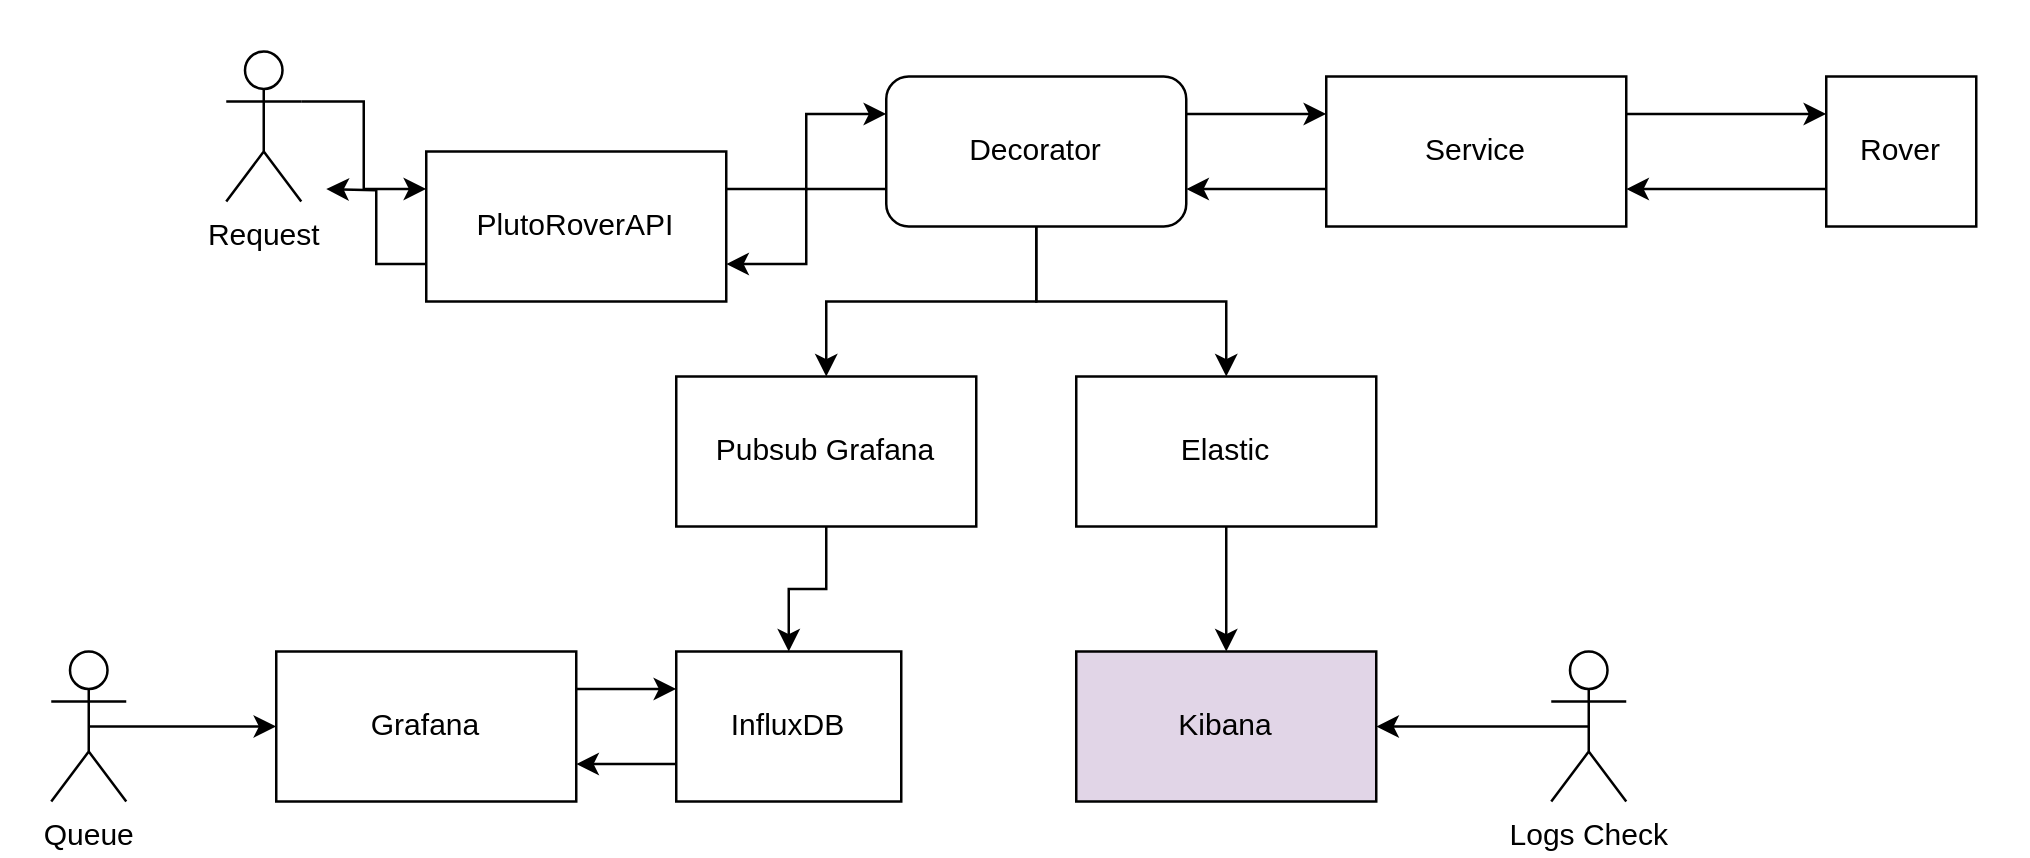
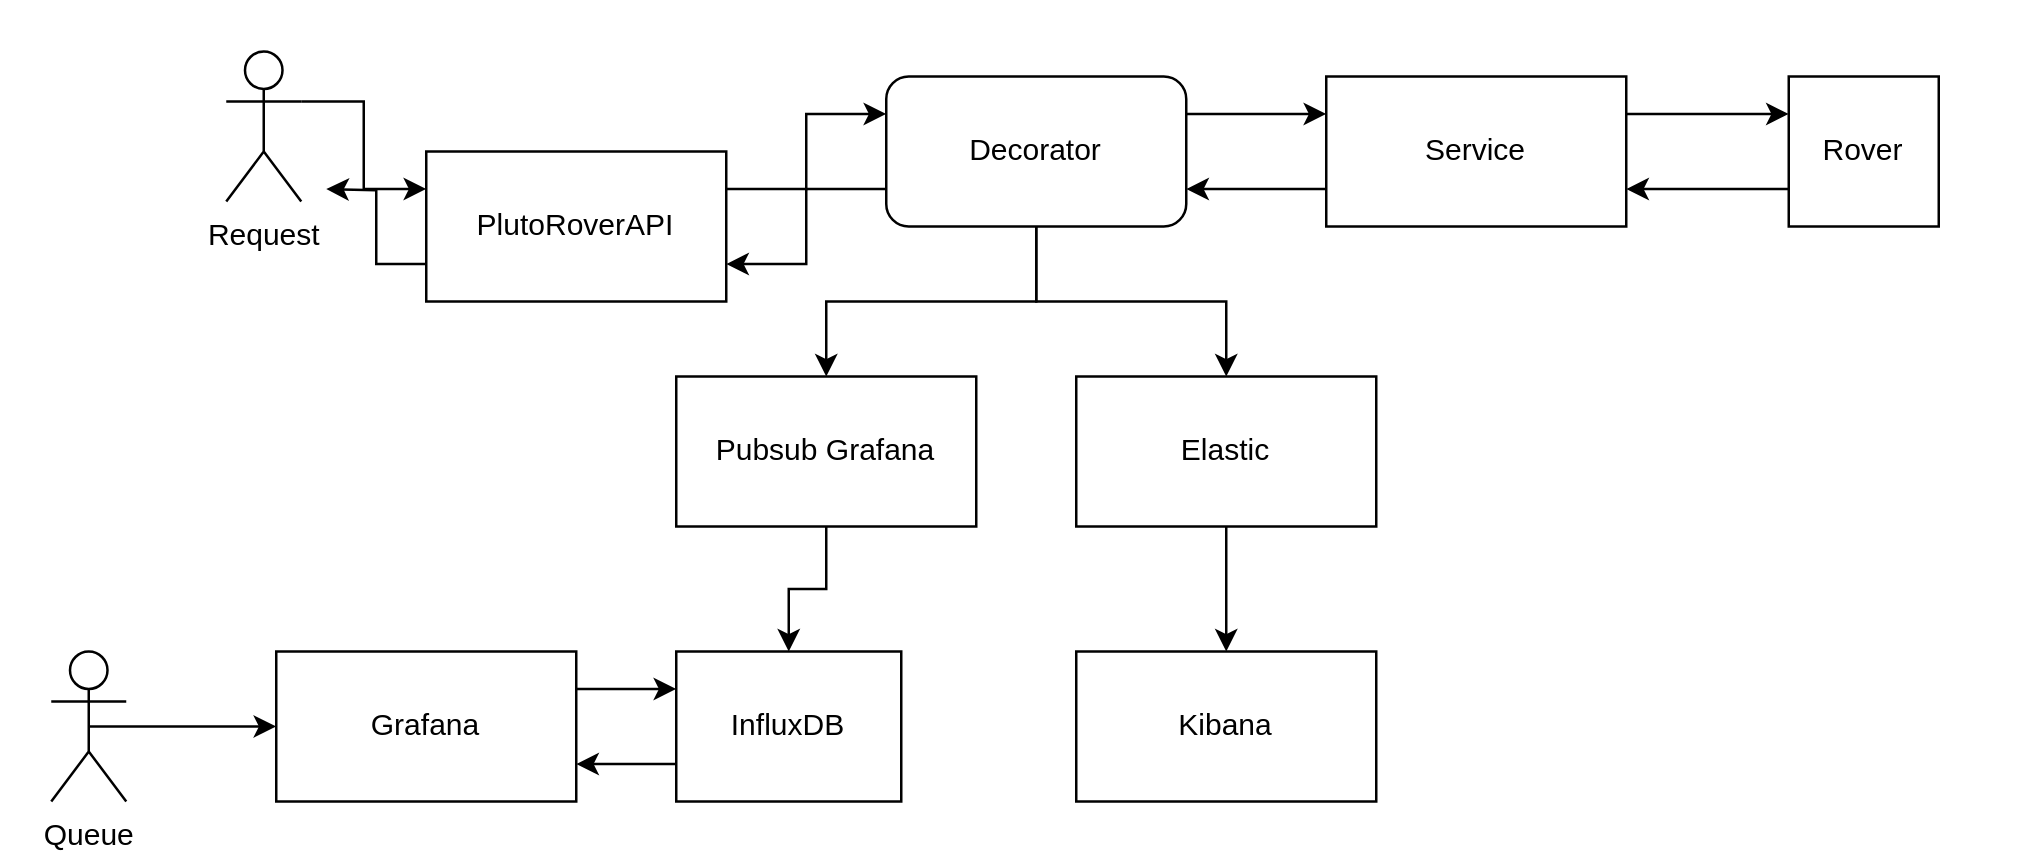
(1901, 151) -> (1864, 151)
(1226, 726) -> (1226, 726)
(1487, 726) -> none
(1589, 726) -> none
